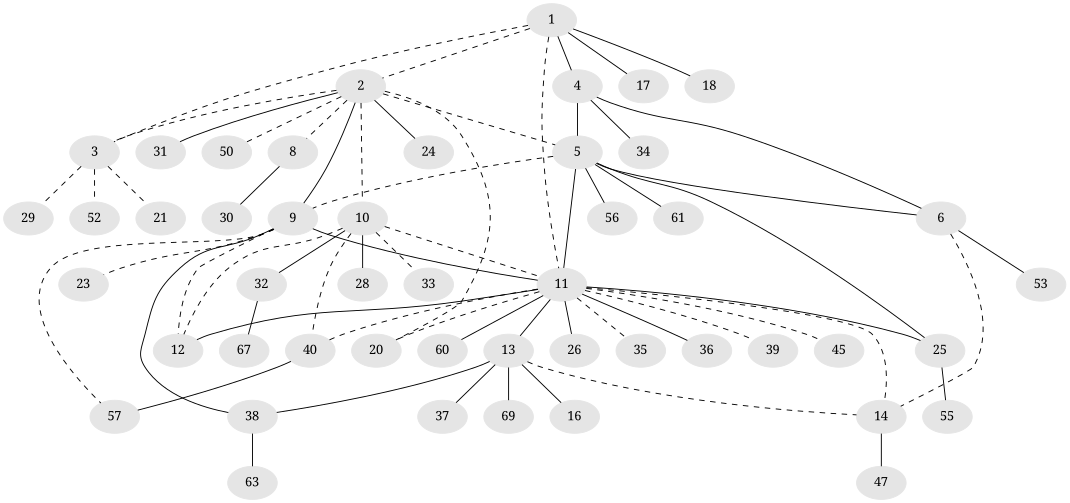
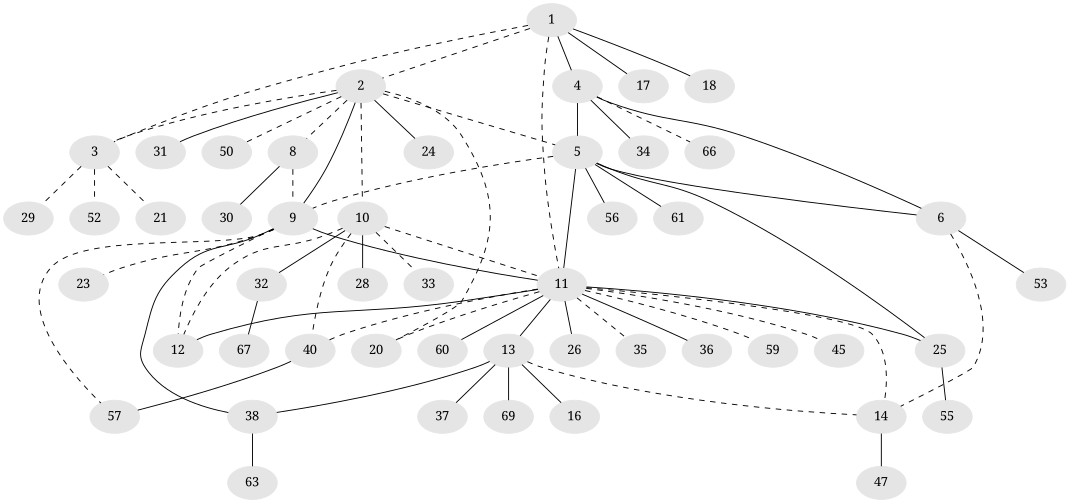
none -> (710, 152)
none -> (293, 186)
(773, 351) -> (773, 351)
